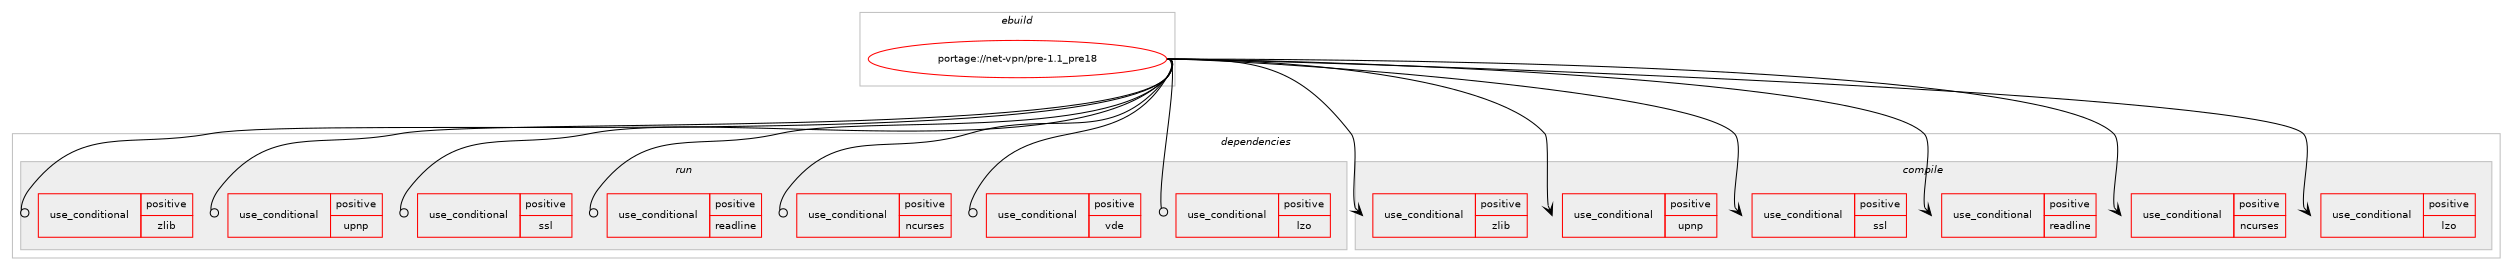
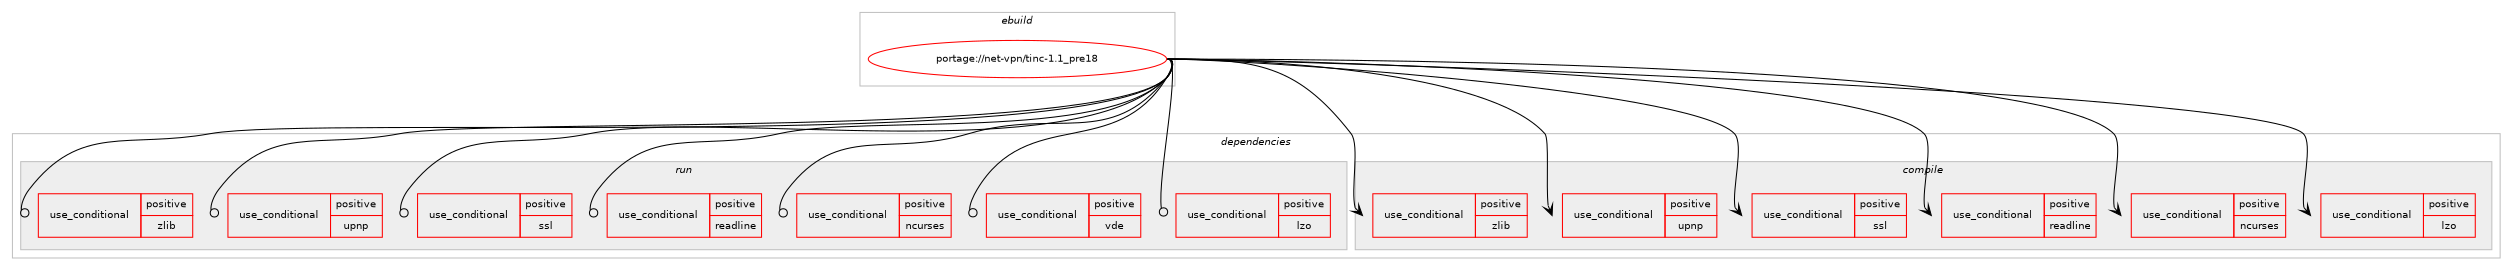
(1017, 59) -> (1017, 59)
